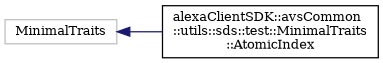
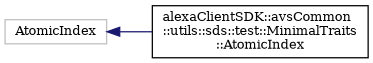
(61, 32) -> (56, 32)
